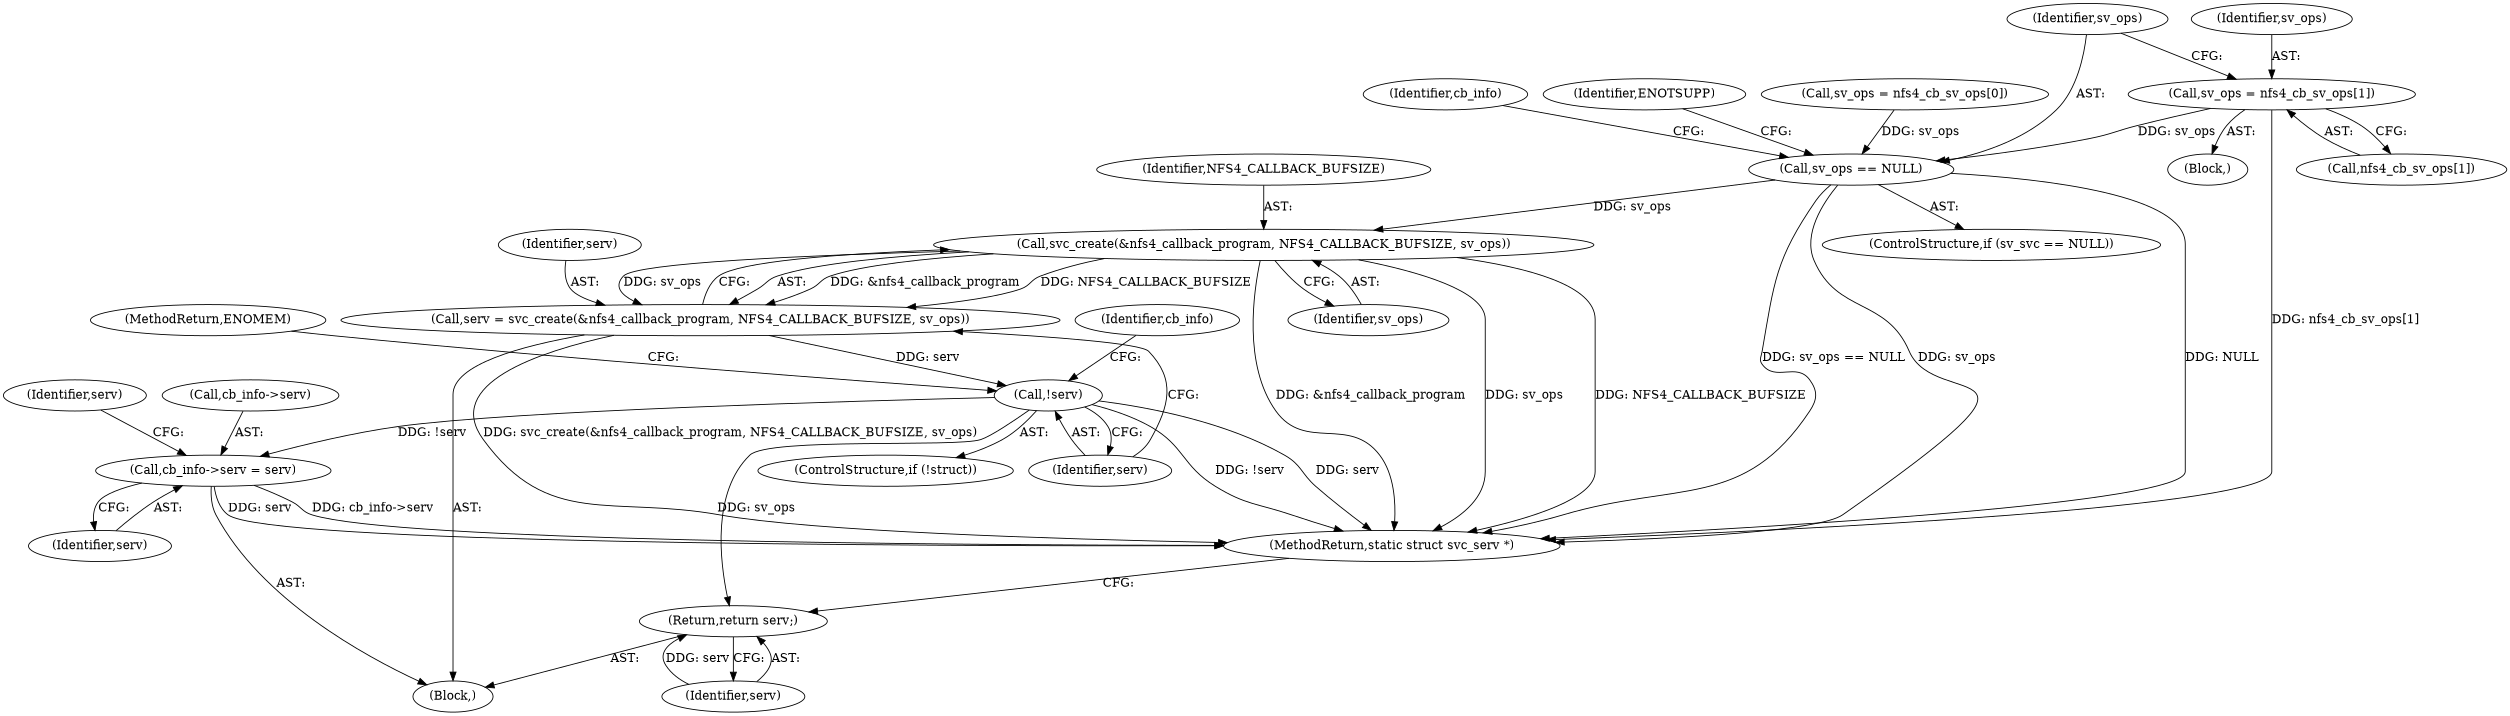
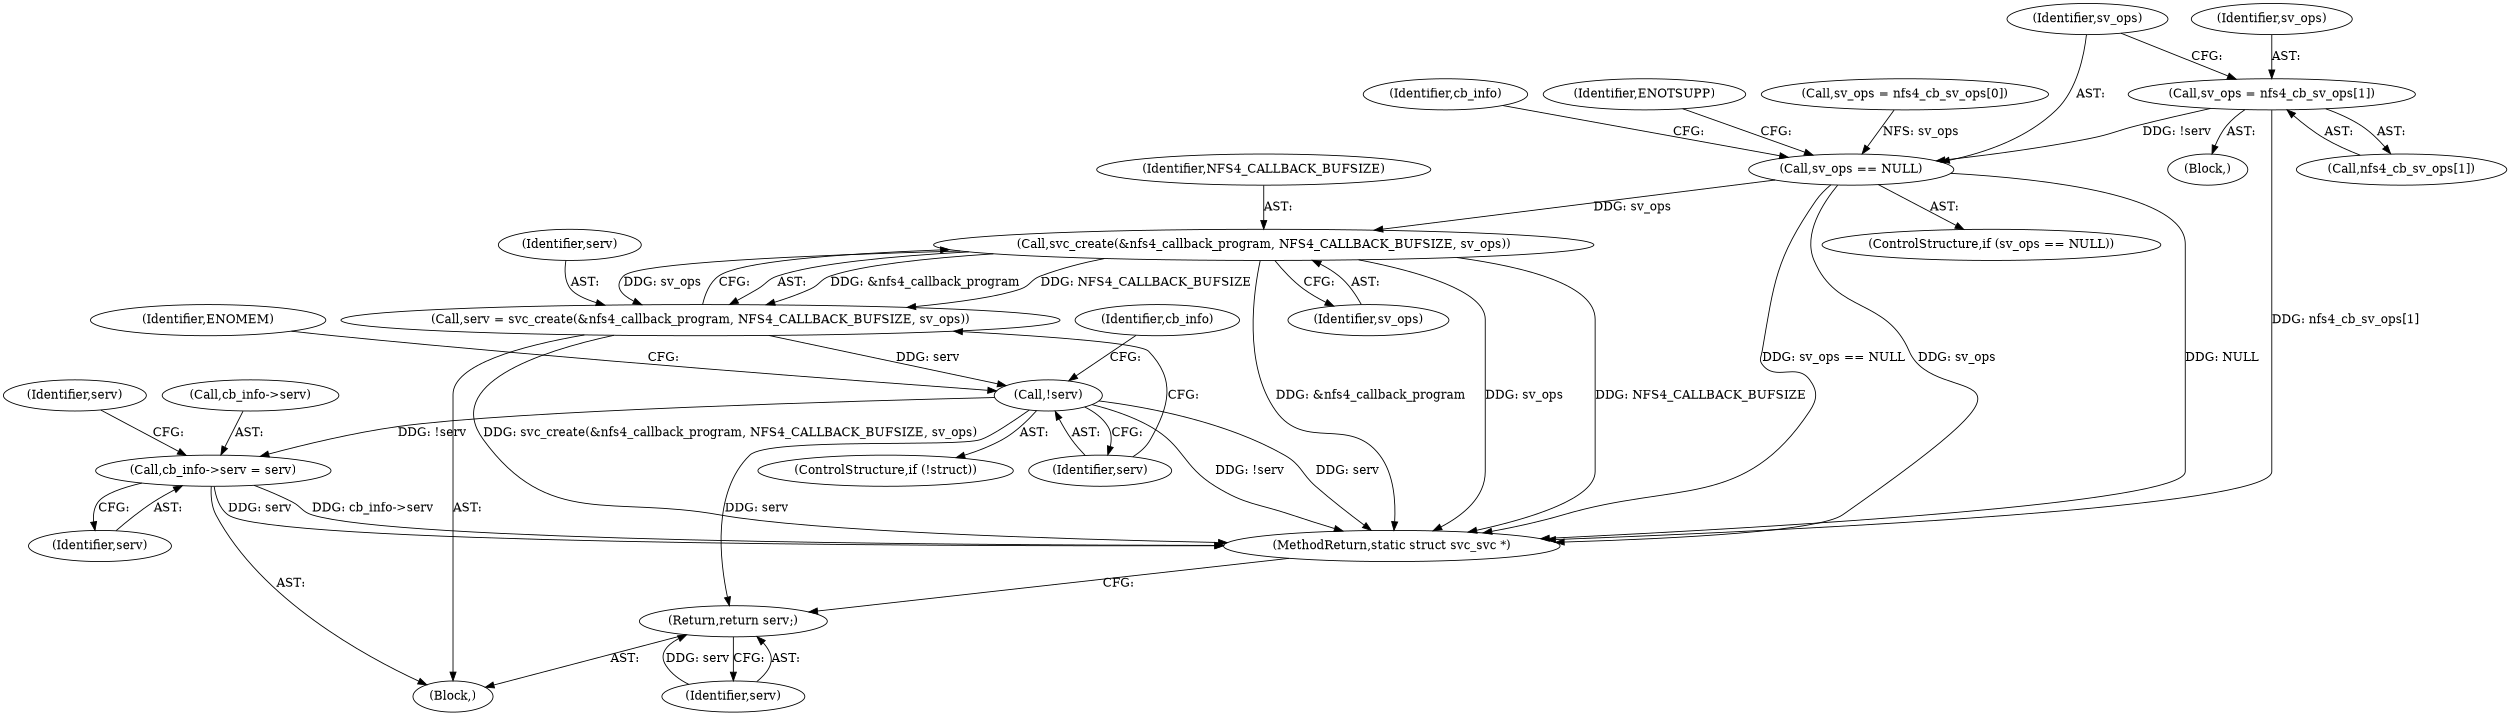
(1921, 132) -> (1921, 132)
(2177, 132) -> (2177, 132)
(2393, 132) -> (2393, 132)
(1991, 245) -> (1991, 245)
(208, 320) -> (208, 320)
(757, 508) -> (757, 508)
(1392, 546) -> (1392, 546)
